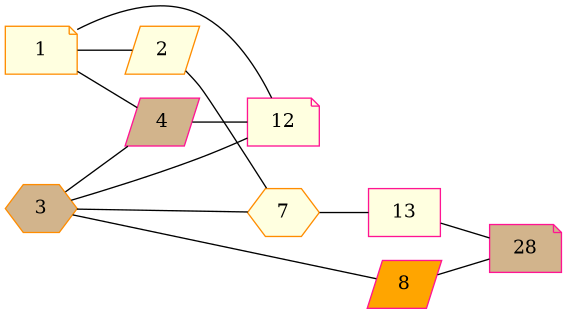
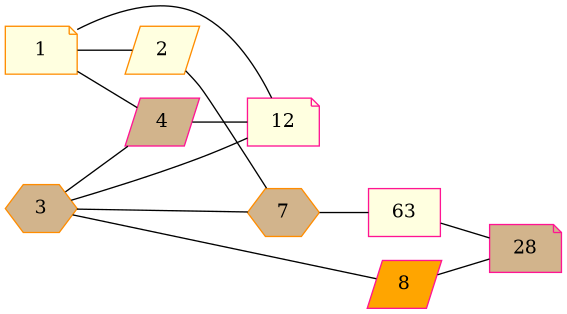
(283, 213) -> (283, 213)
(404, 213) -> (404, 213)
